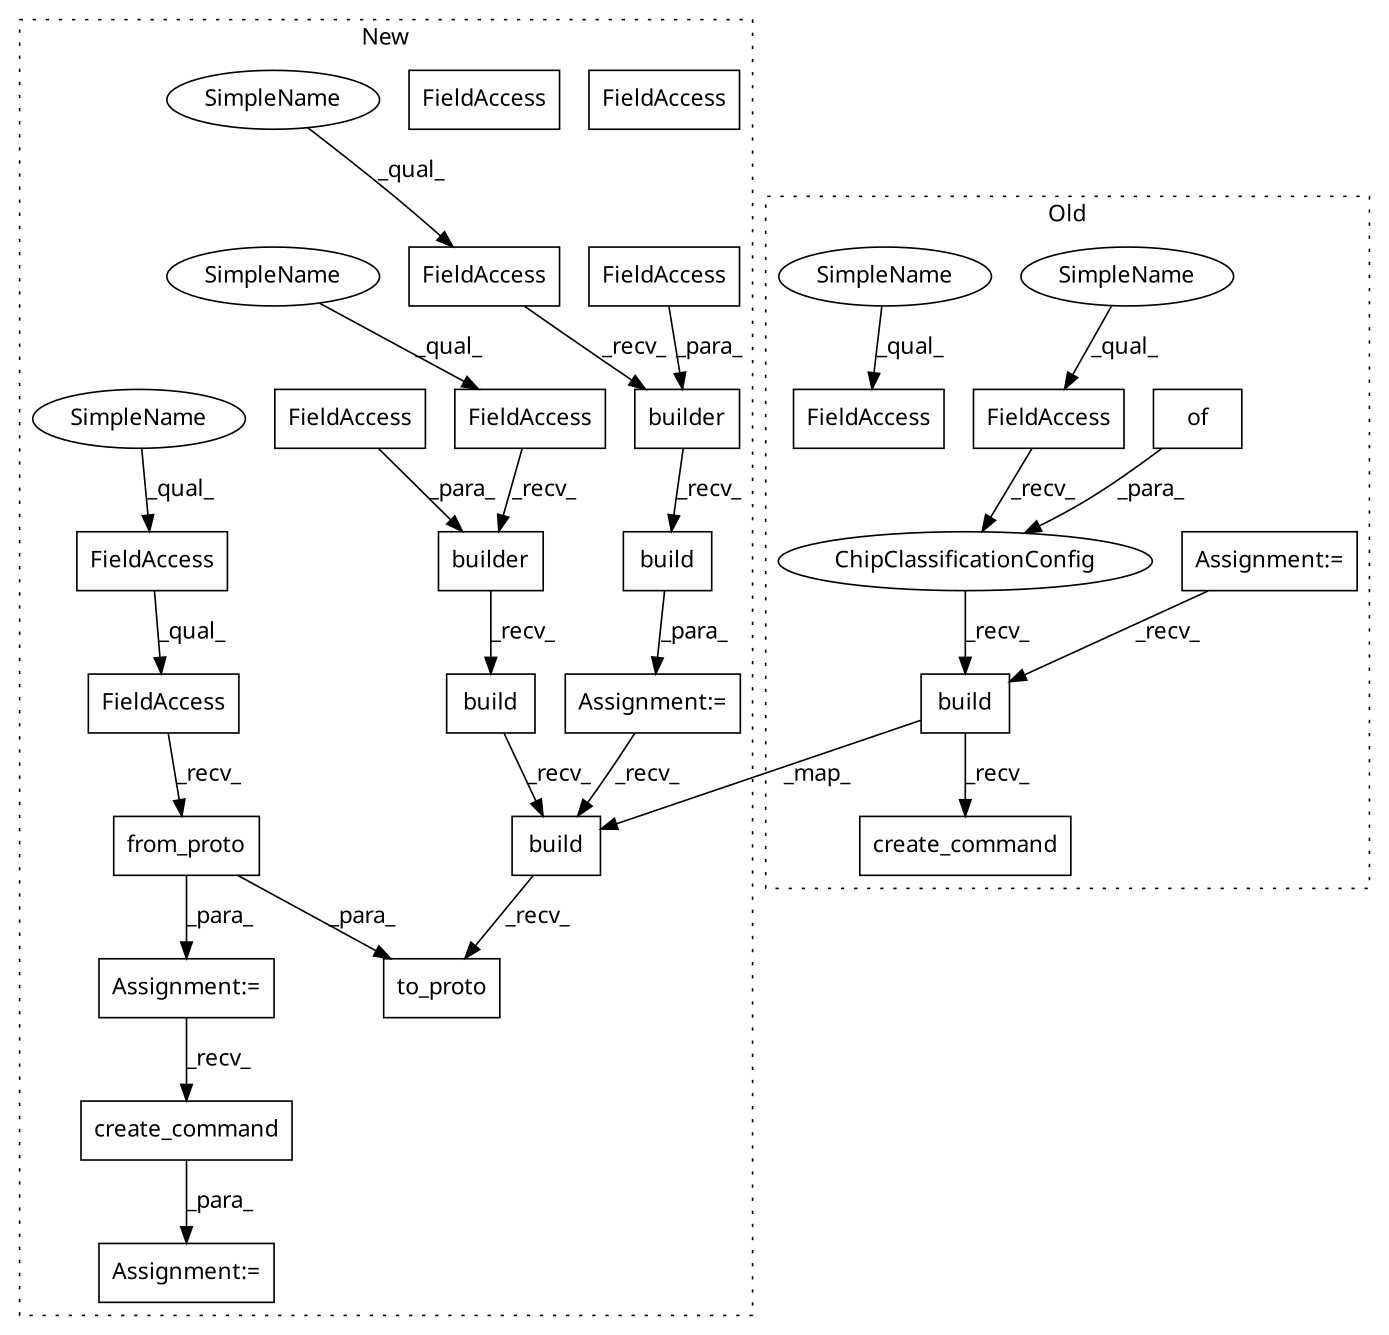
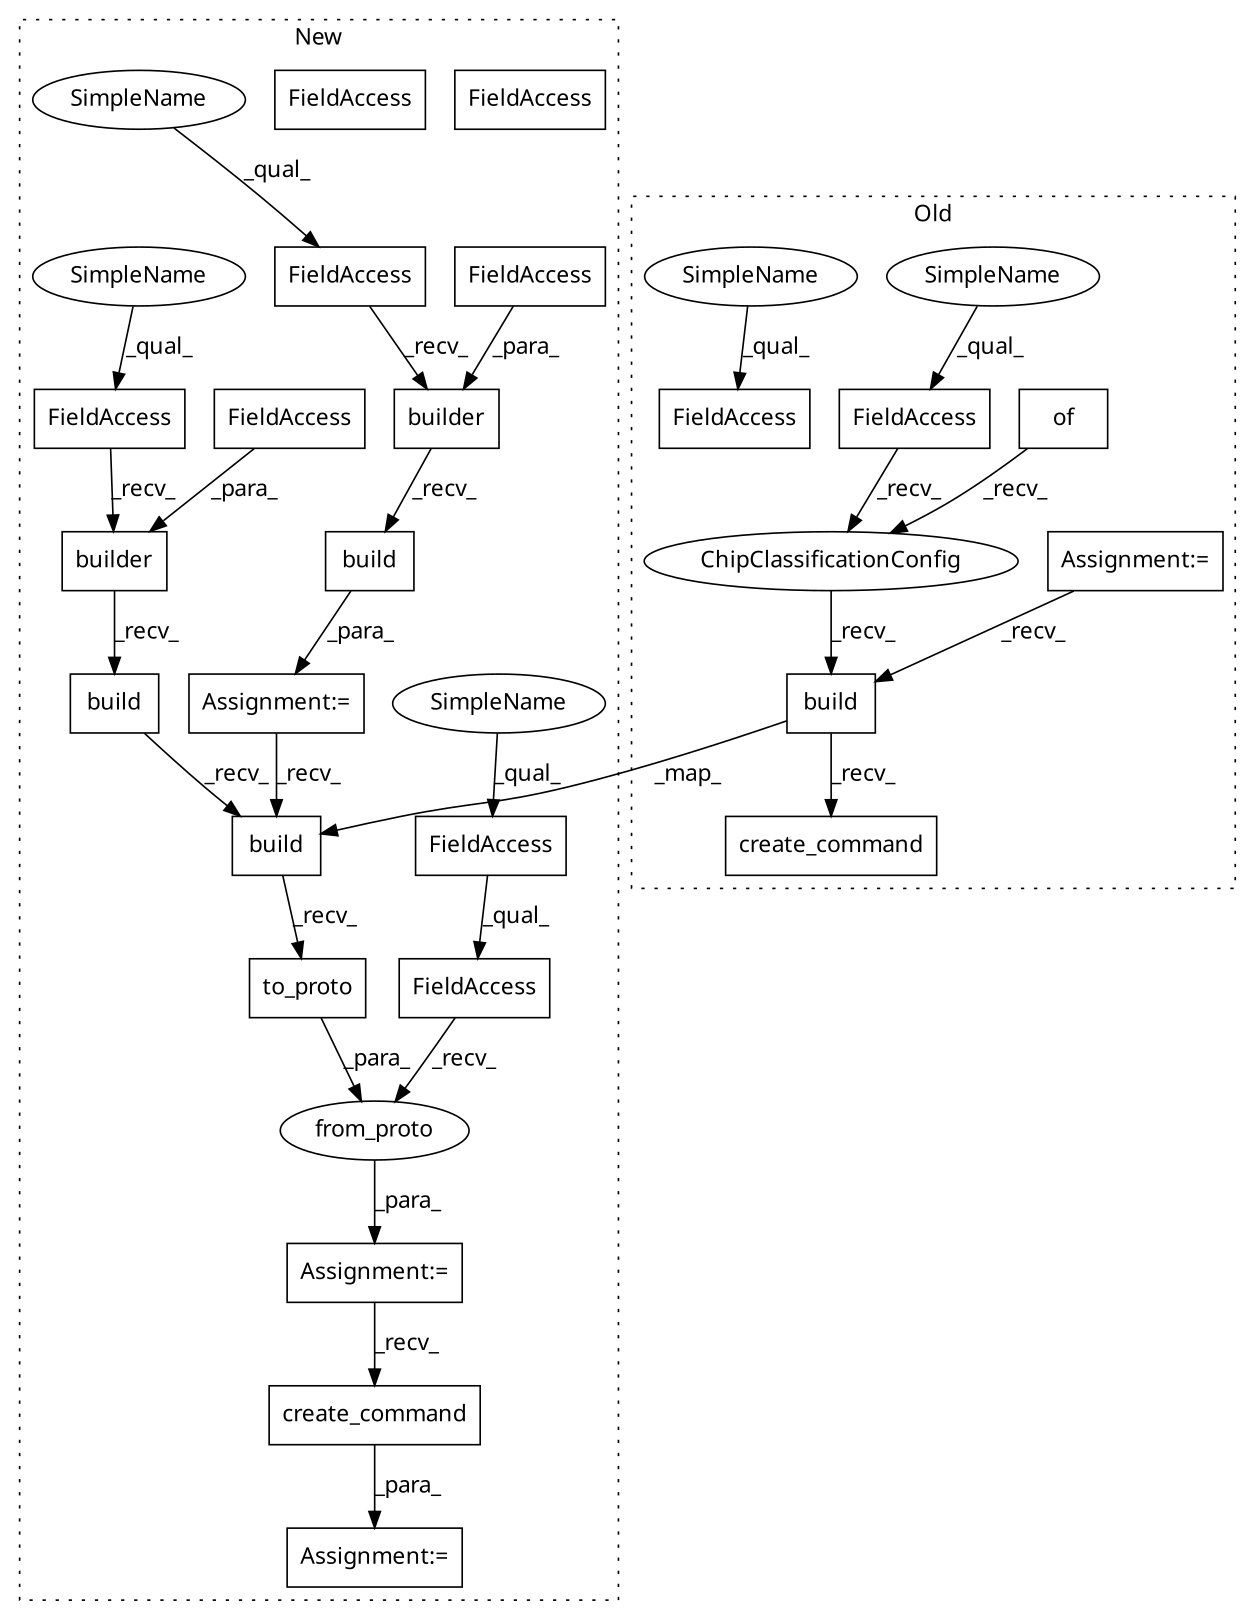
(1151, 490) -> (1016, 490)
(187, 846) -> (375, 1131)
(307, 913) -> (338, 1052)
